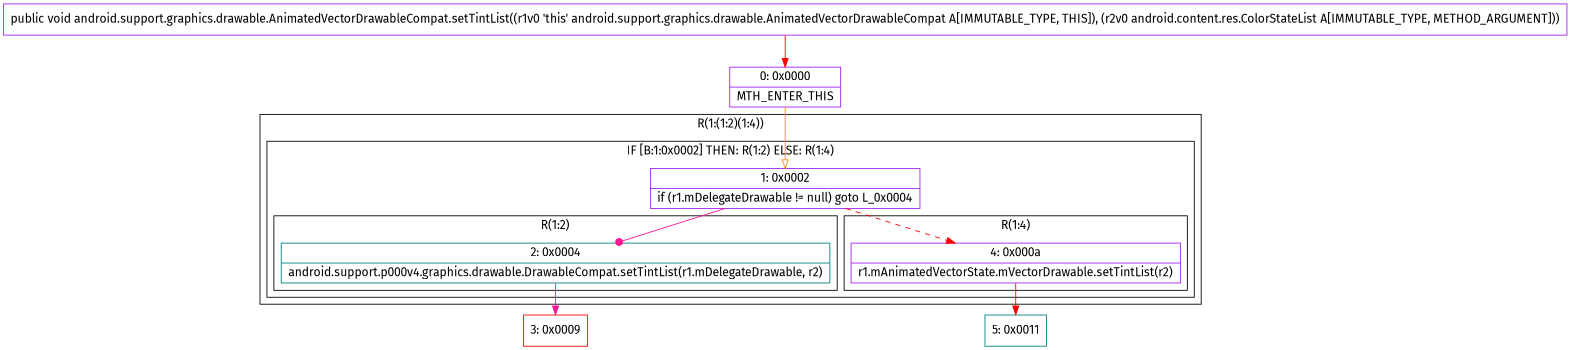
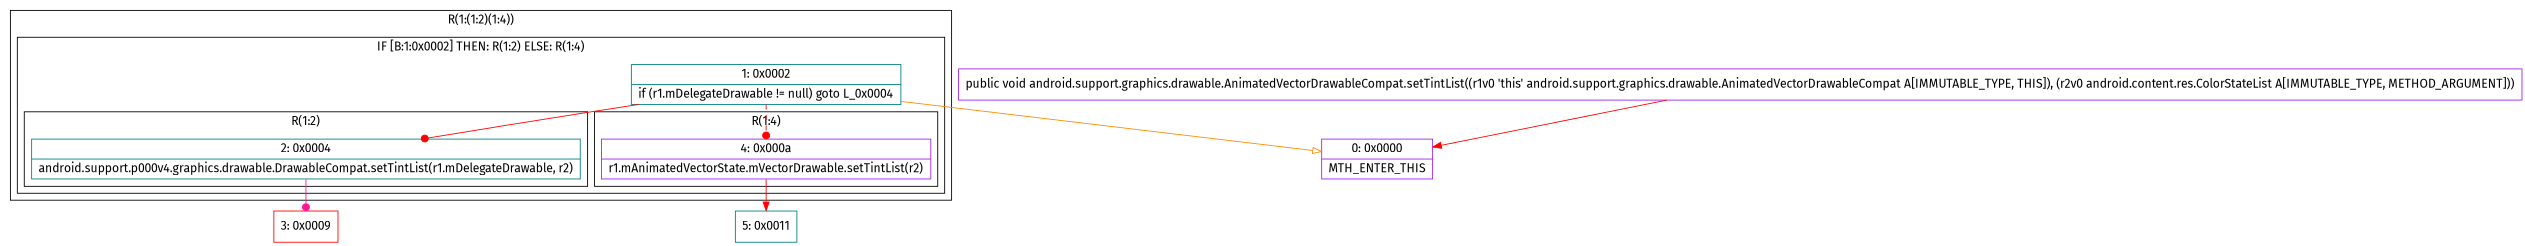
(785, 133) -> (1107, 126)
(785, 188) -> (766, 84)
(896, 224) -> (766, 118)
(674, 225) -> (534, 121)
(556, 295) -> (306, 192)
